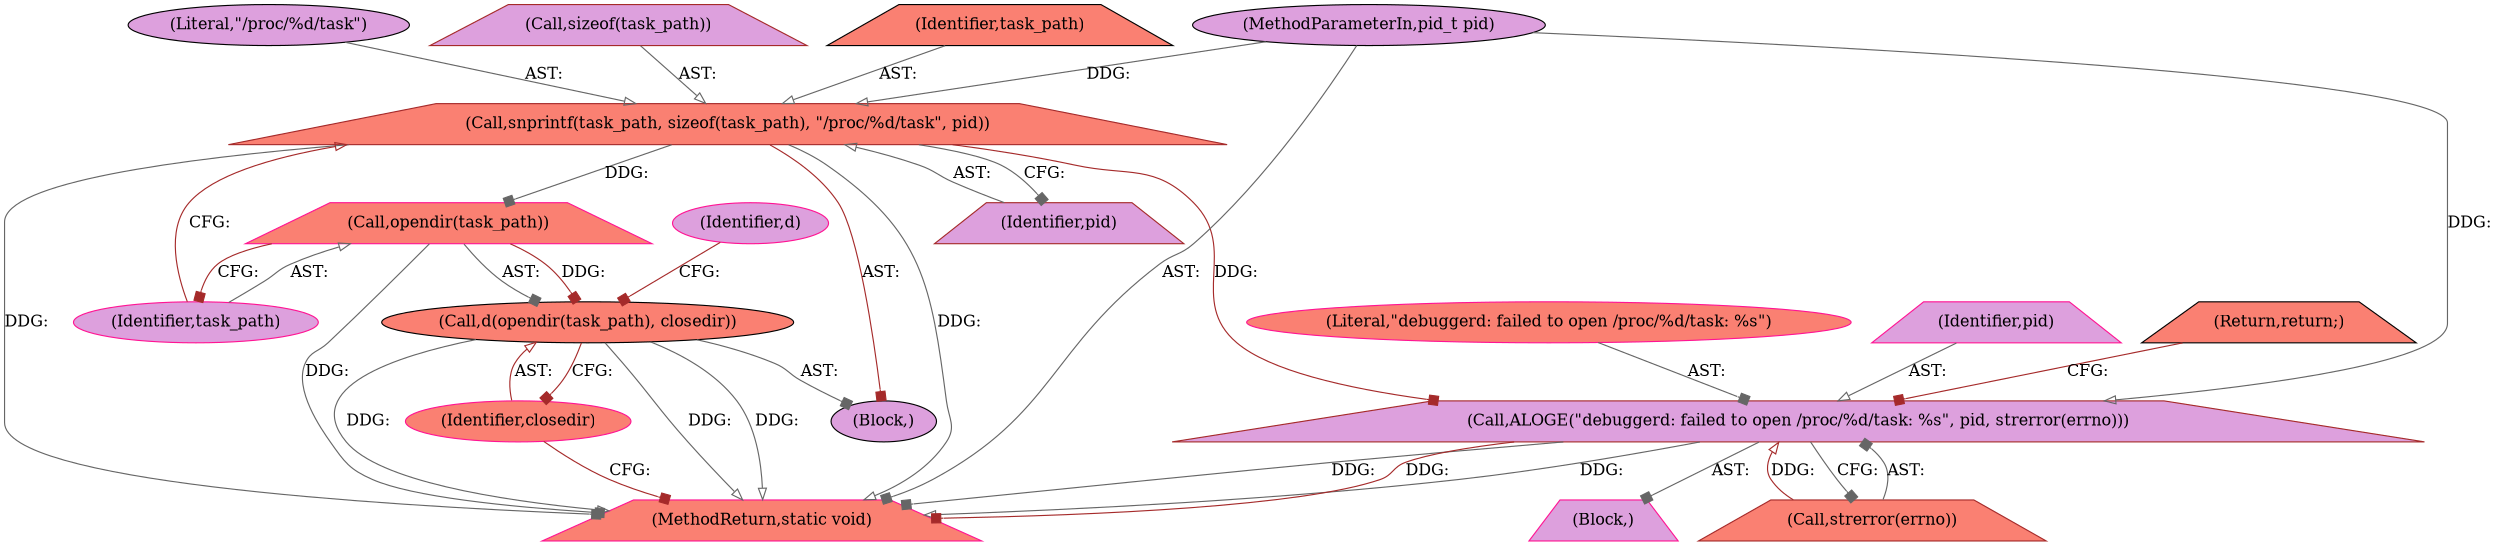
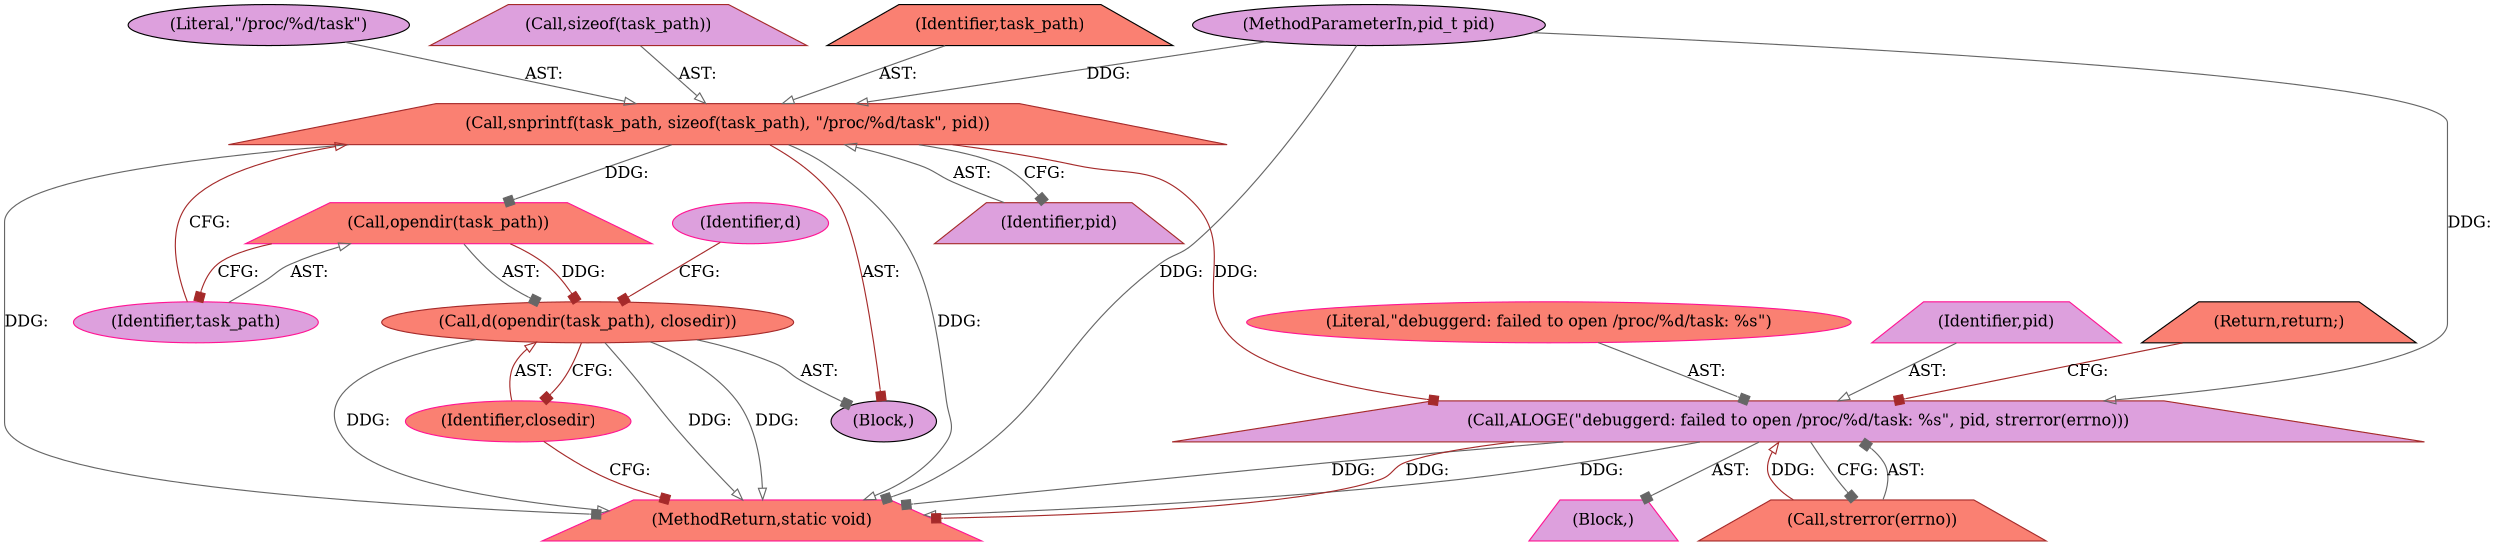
(1184, 273) -> (1184, 273)
(588, 322) -> (588, 322)
(337, 451) -> none
